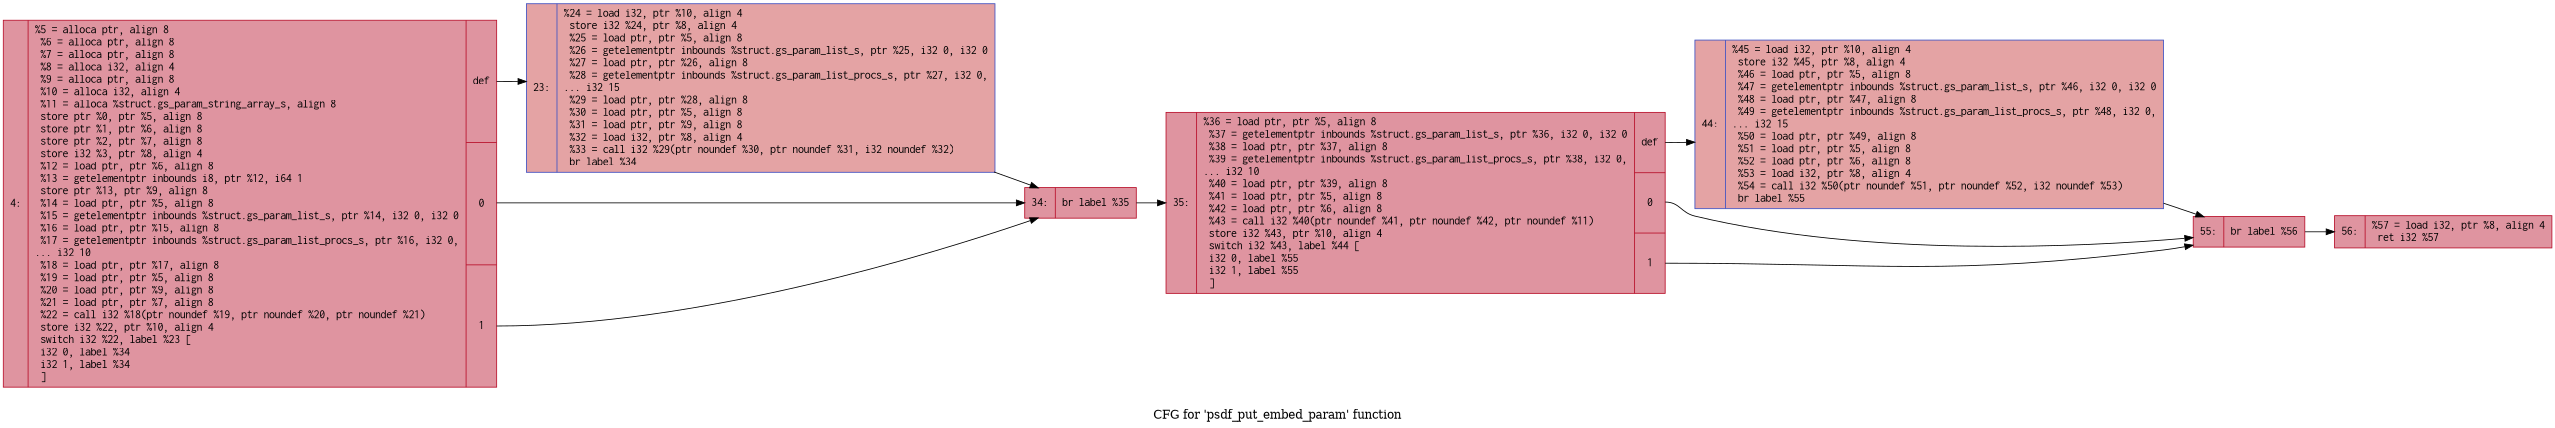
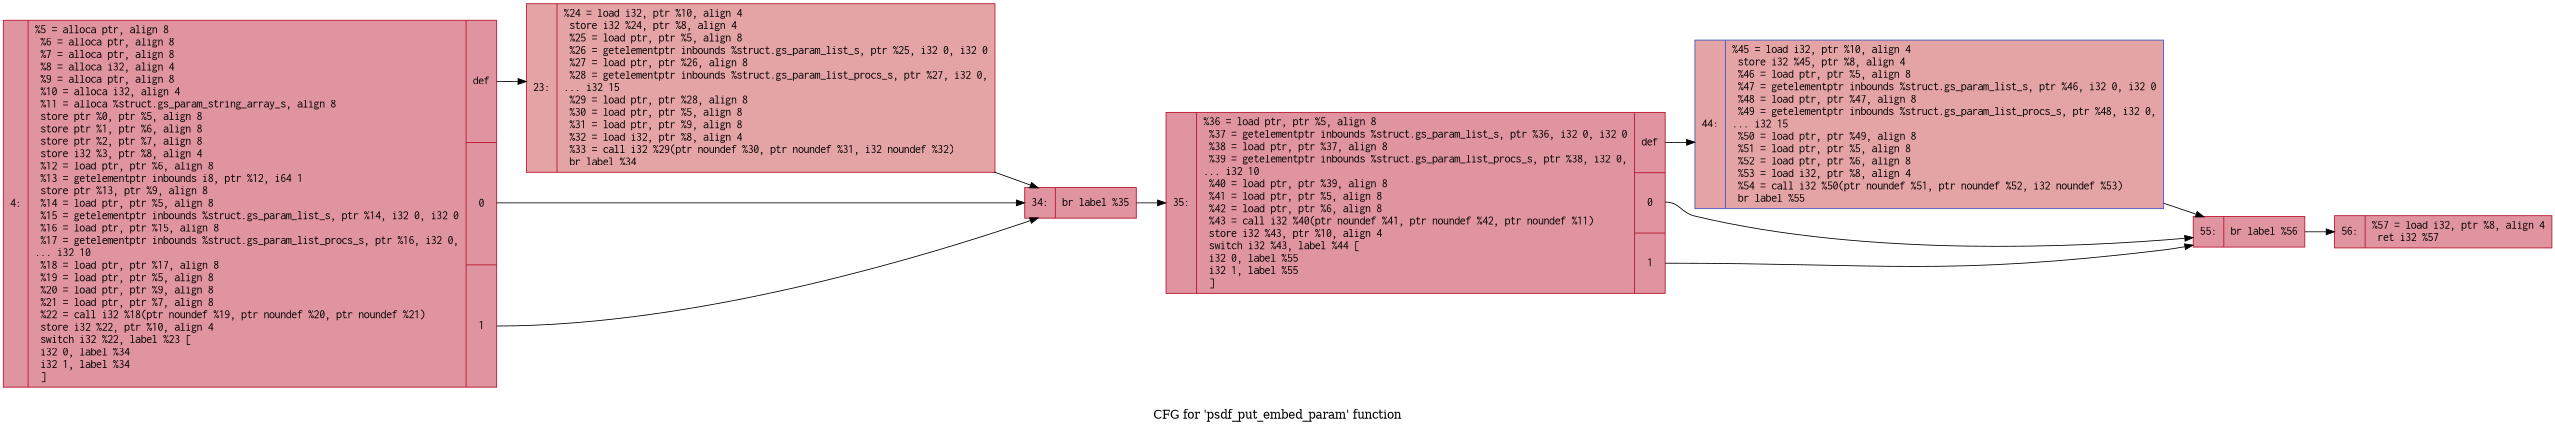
(761, 88) -> (761, 88)
